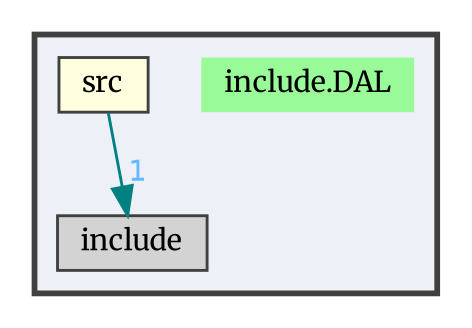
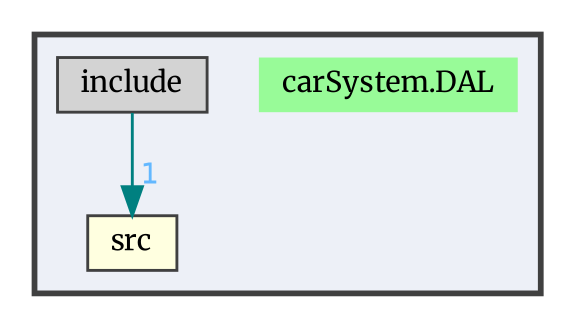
(308, 85) -> (388, 85)
(115, 150) -> (132, 150)
